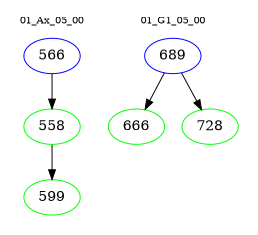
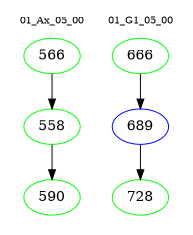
(52, 56) -> (52, 56)
(157, 87) -> (140, 87)
(52, 197) -> (52, 197)
